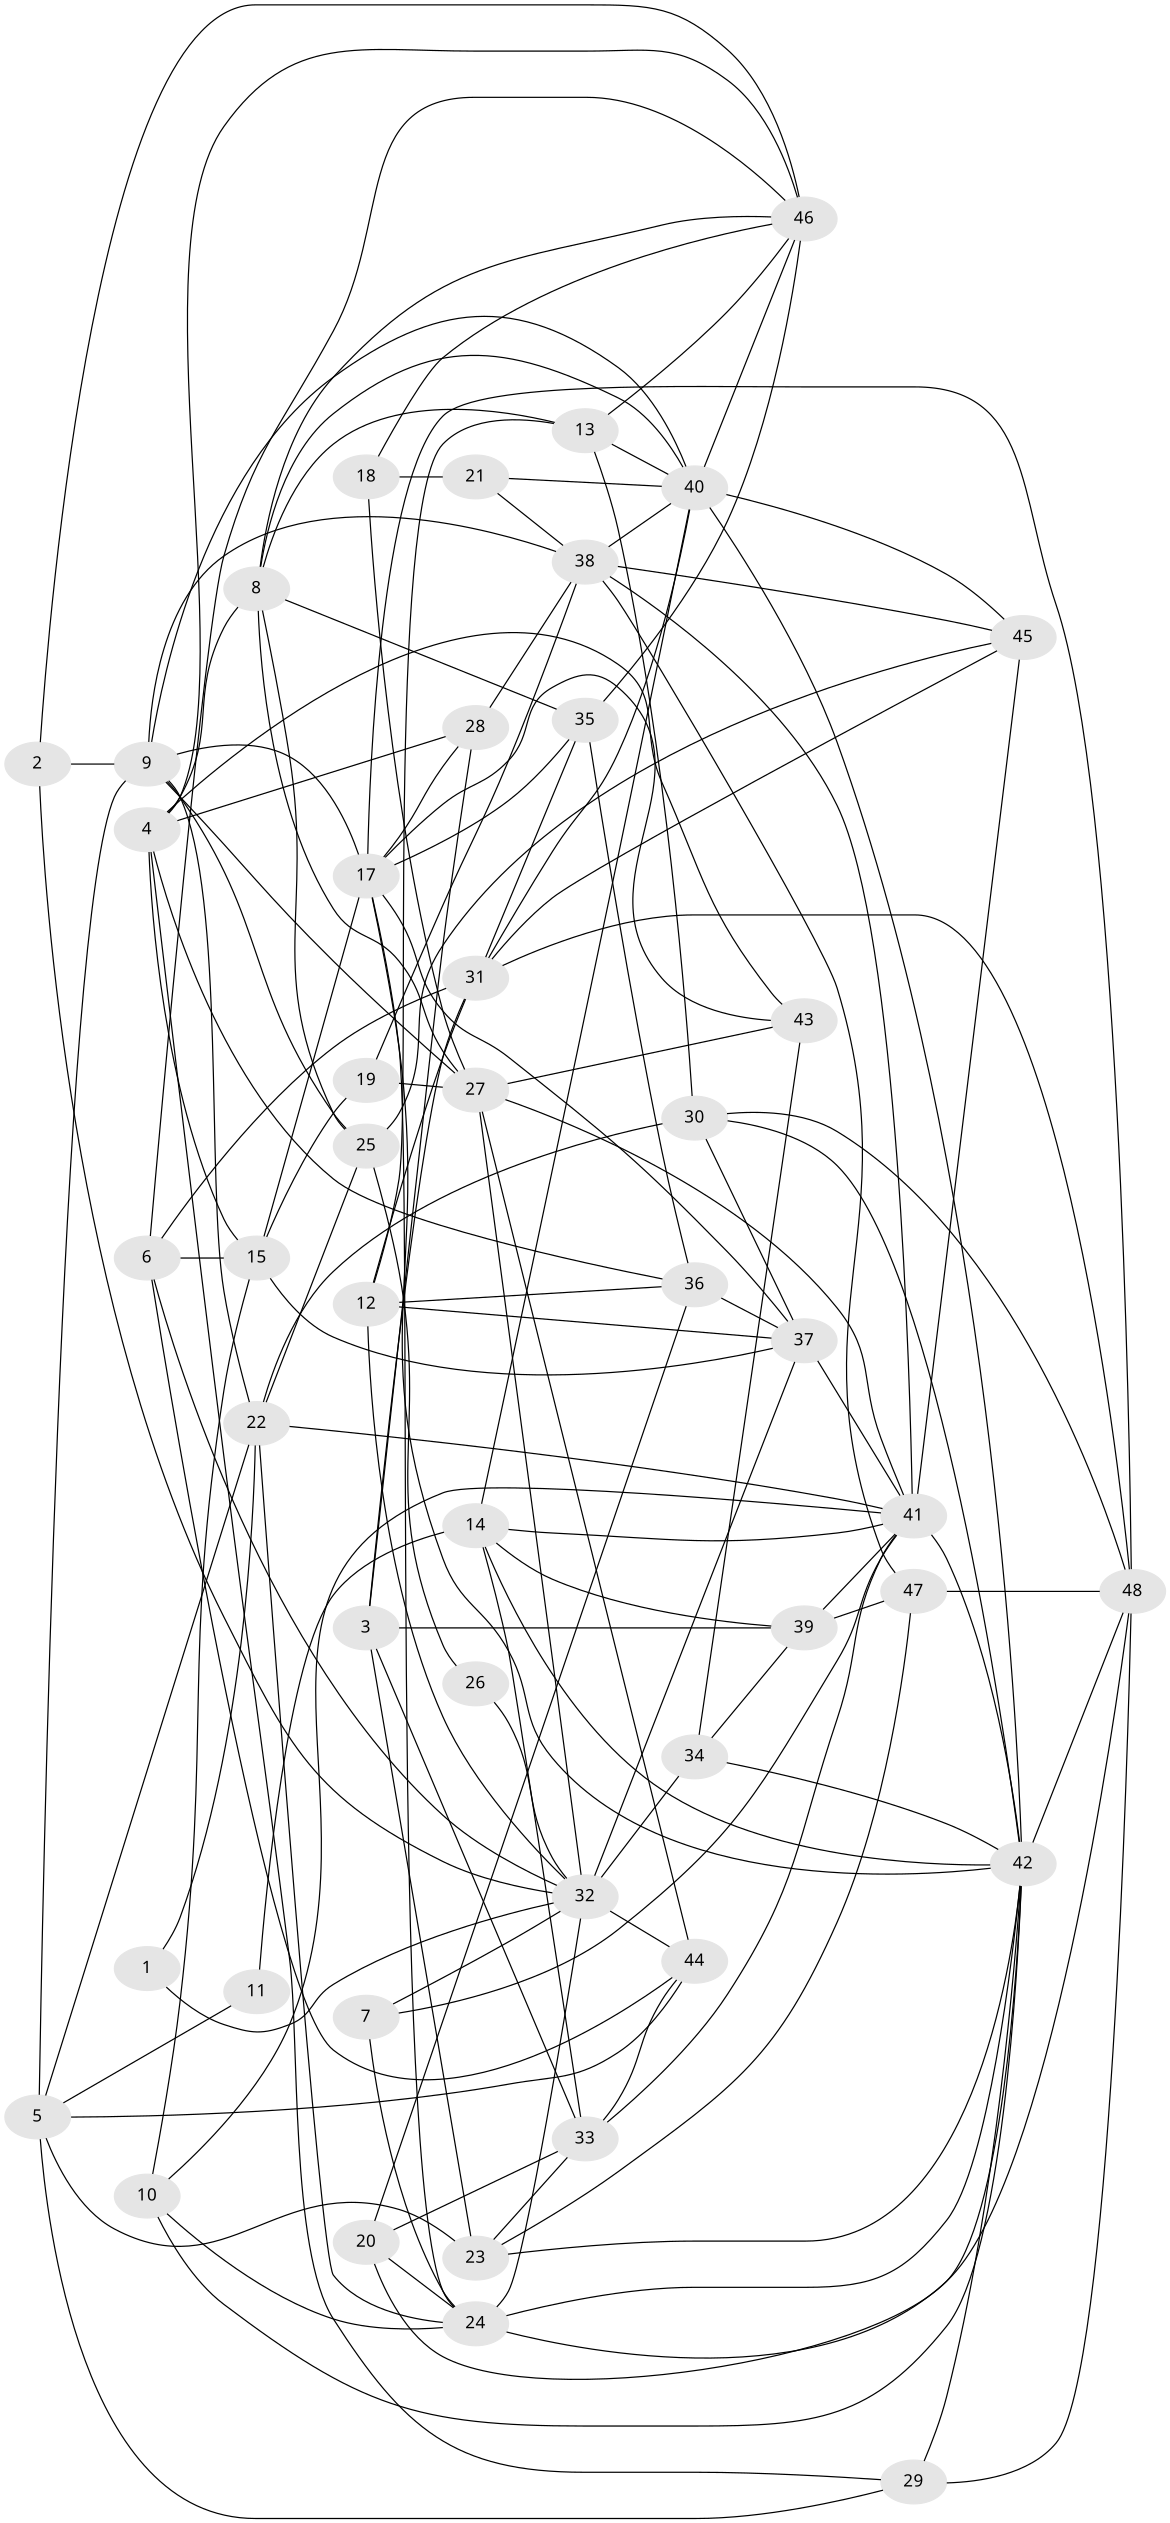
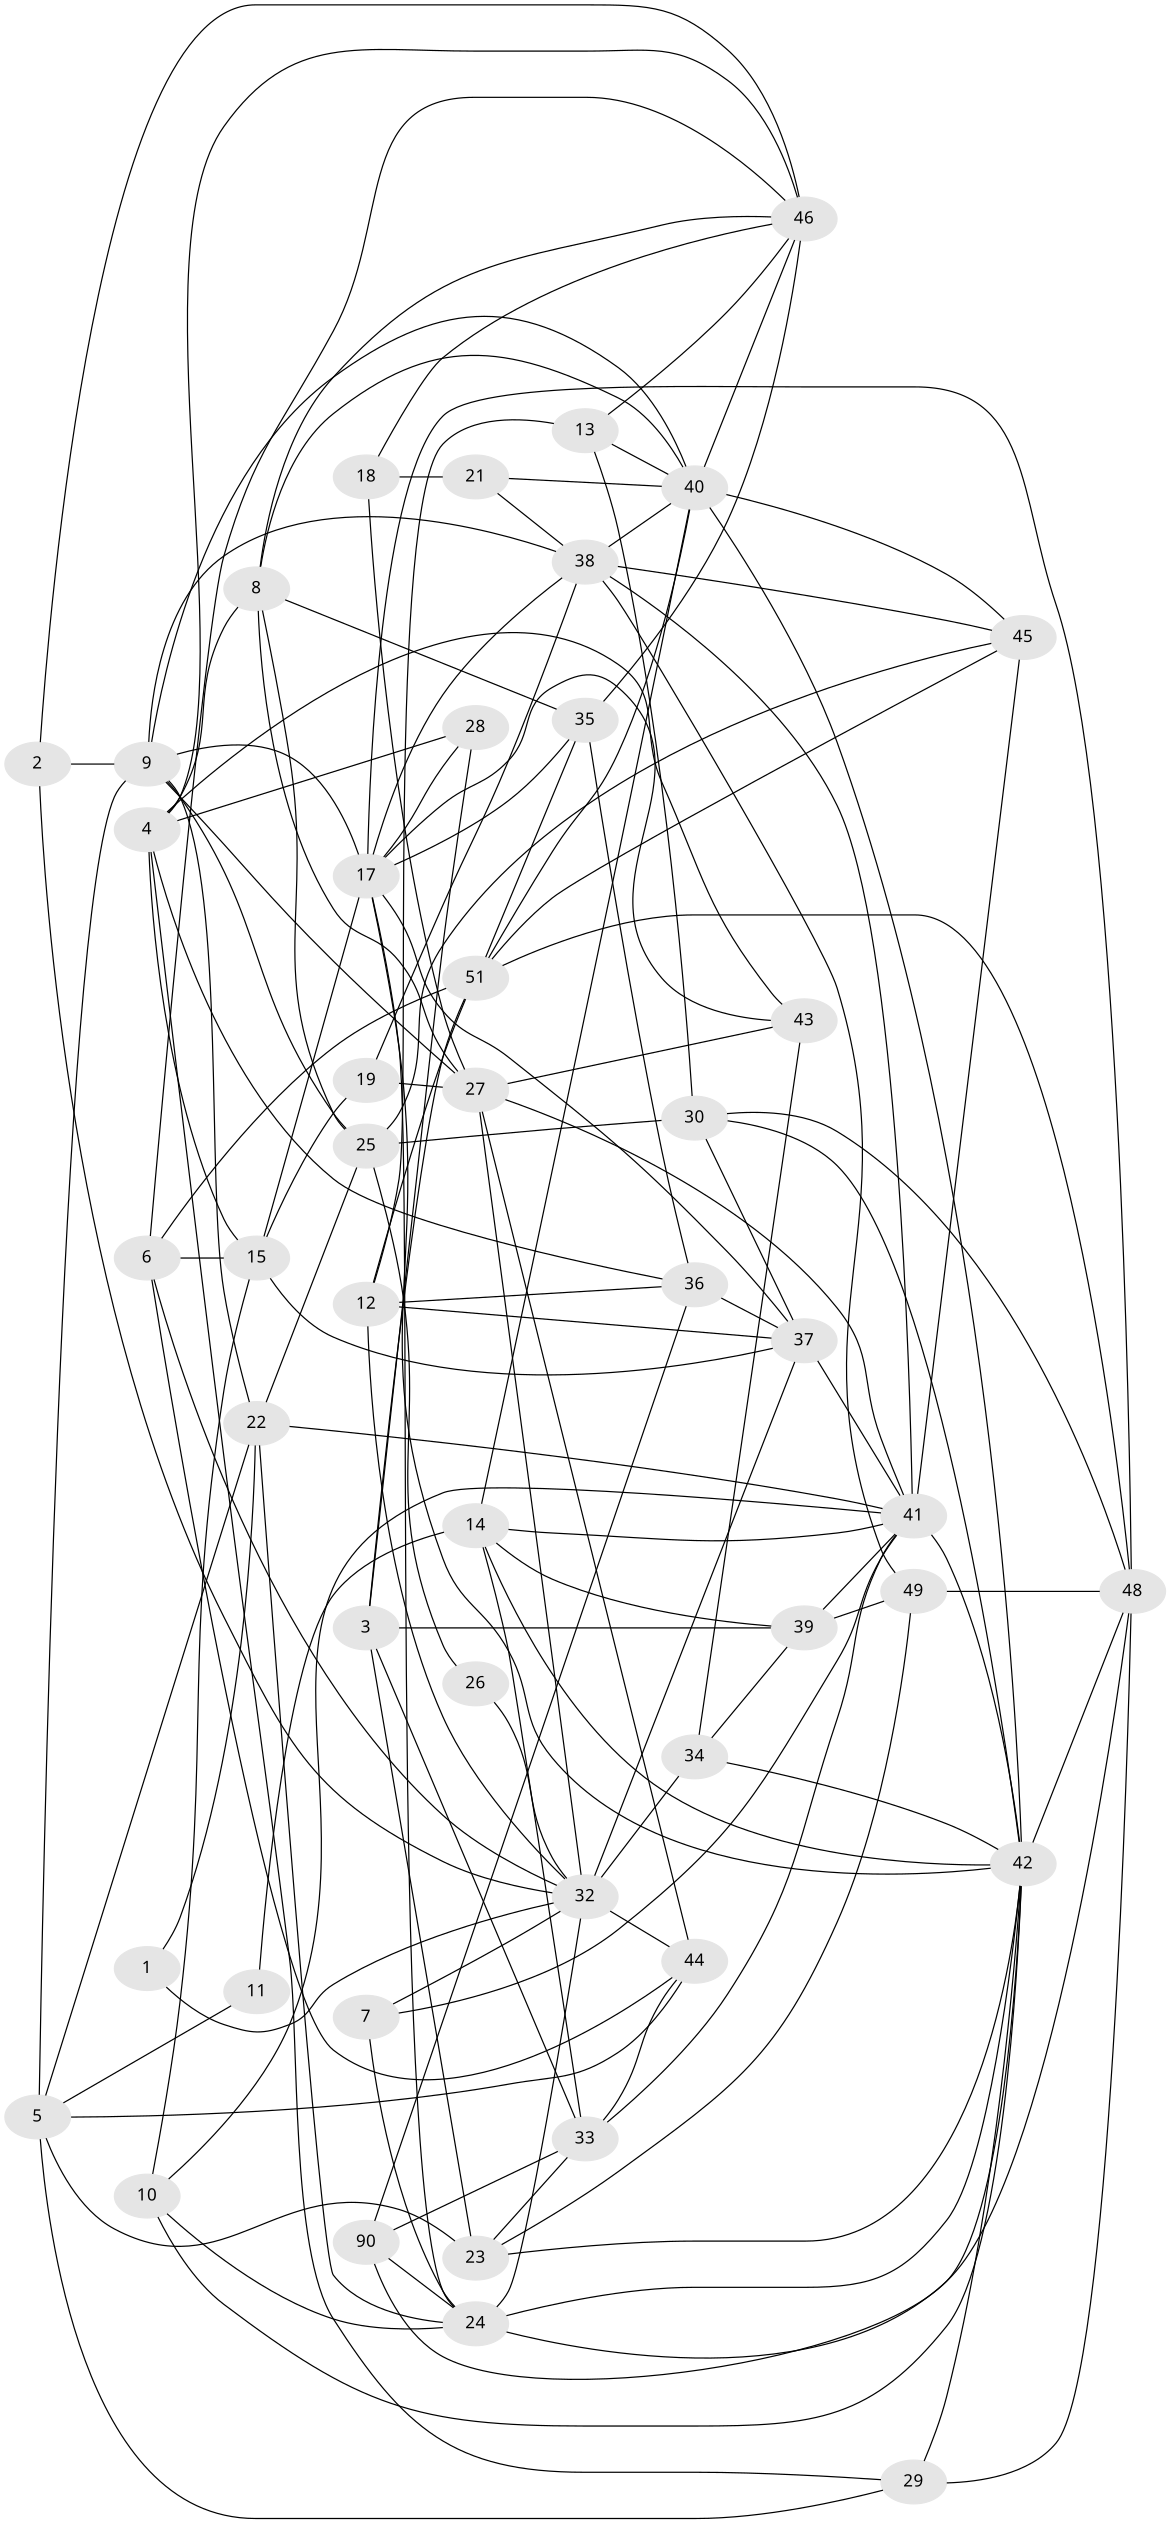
(371, 424) -> none
(530, 645) -> (441, 698)
(476, 978) -> (476, 978)
(432, 1203) -> (530, 1131)
(914, 1591) -> (914, 1591)
(366, 2242) -> (366, 2242)
